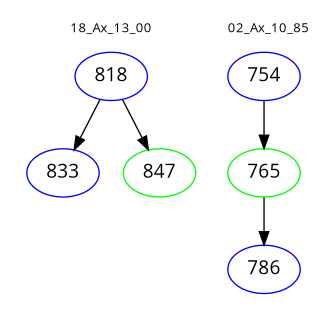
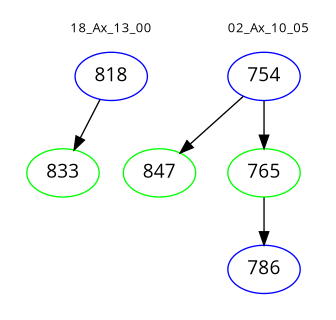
(269, 29) -> (269, 29)
(132, 119) -> (226, 112)
(63, 173) -> (63, 173)
